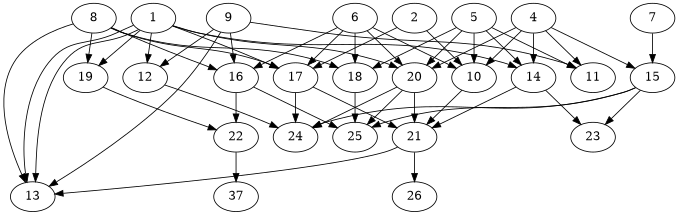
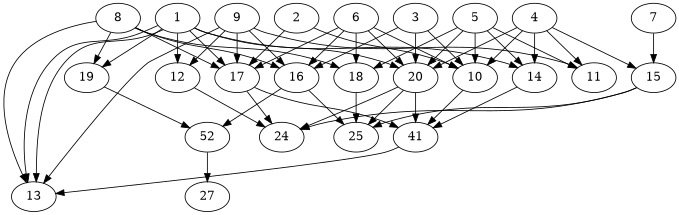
none -> (416, 18)
none -> (237, 44)
(236, 137) -> (207, 137)
(415, 137) -> (416, 137)
(593, 137) -> none
(236, 197) -> (207, 197)
(415, 197) -> none
